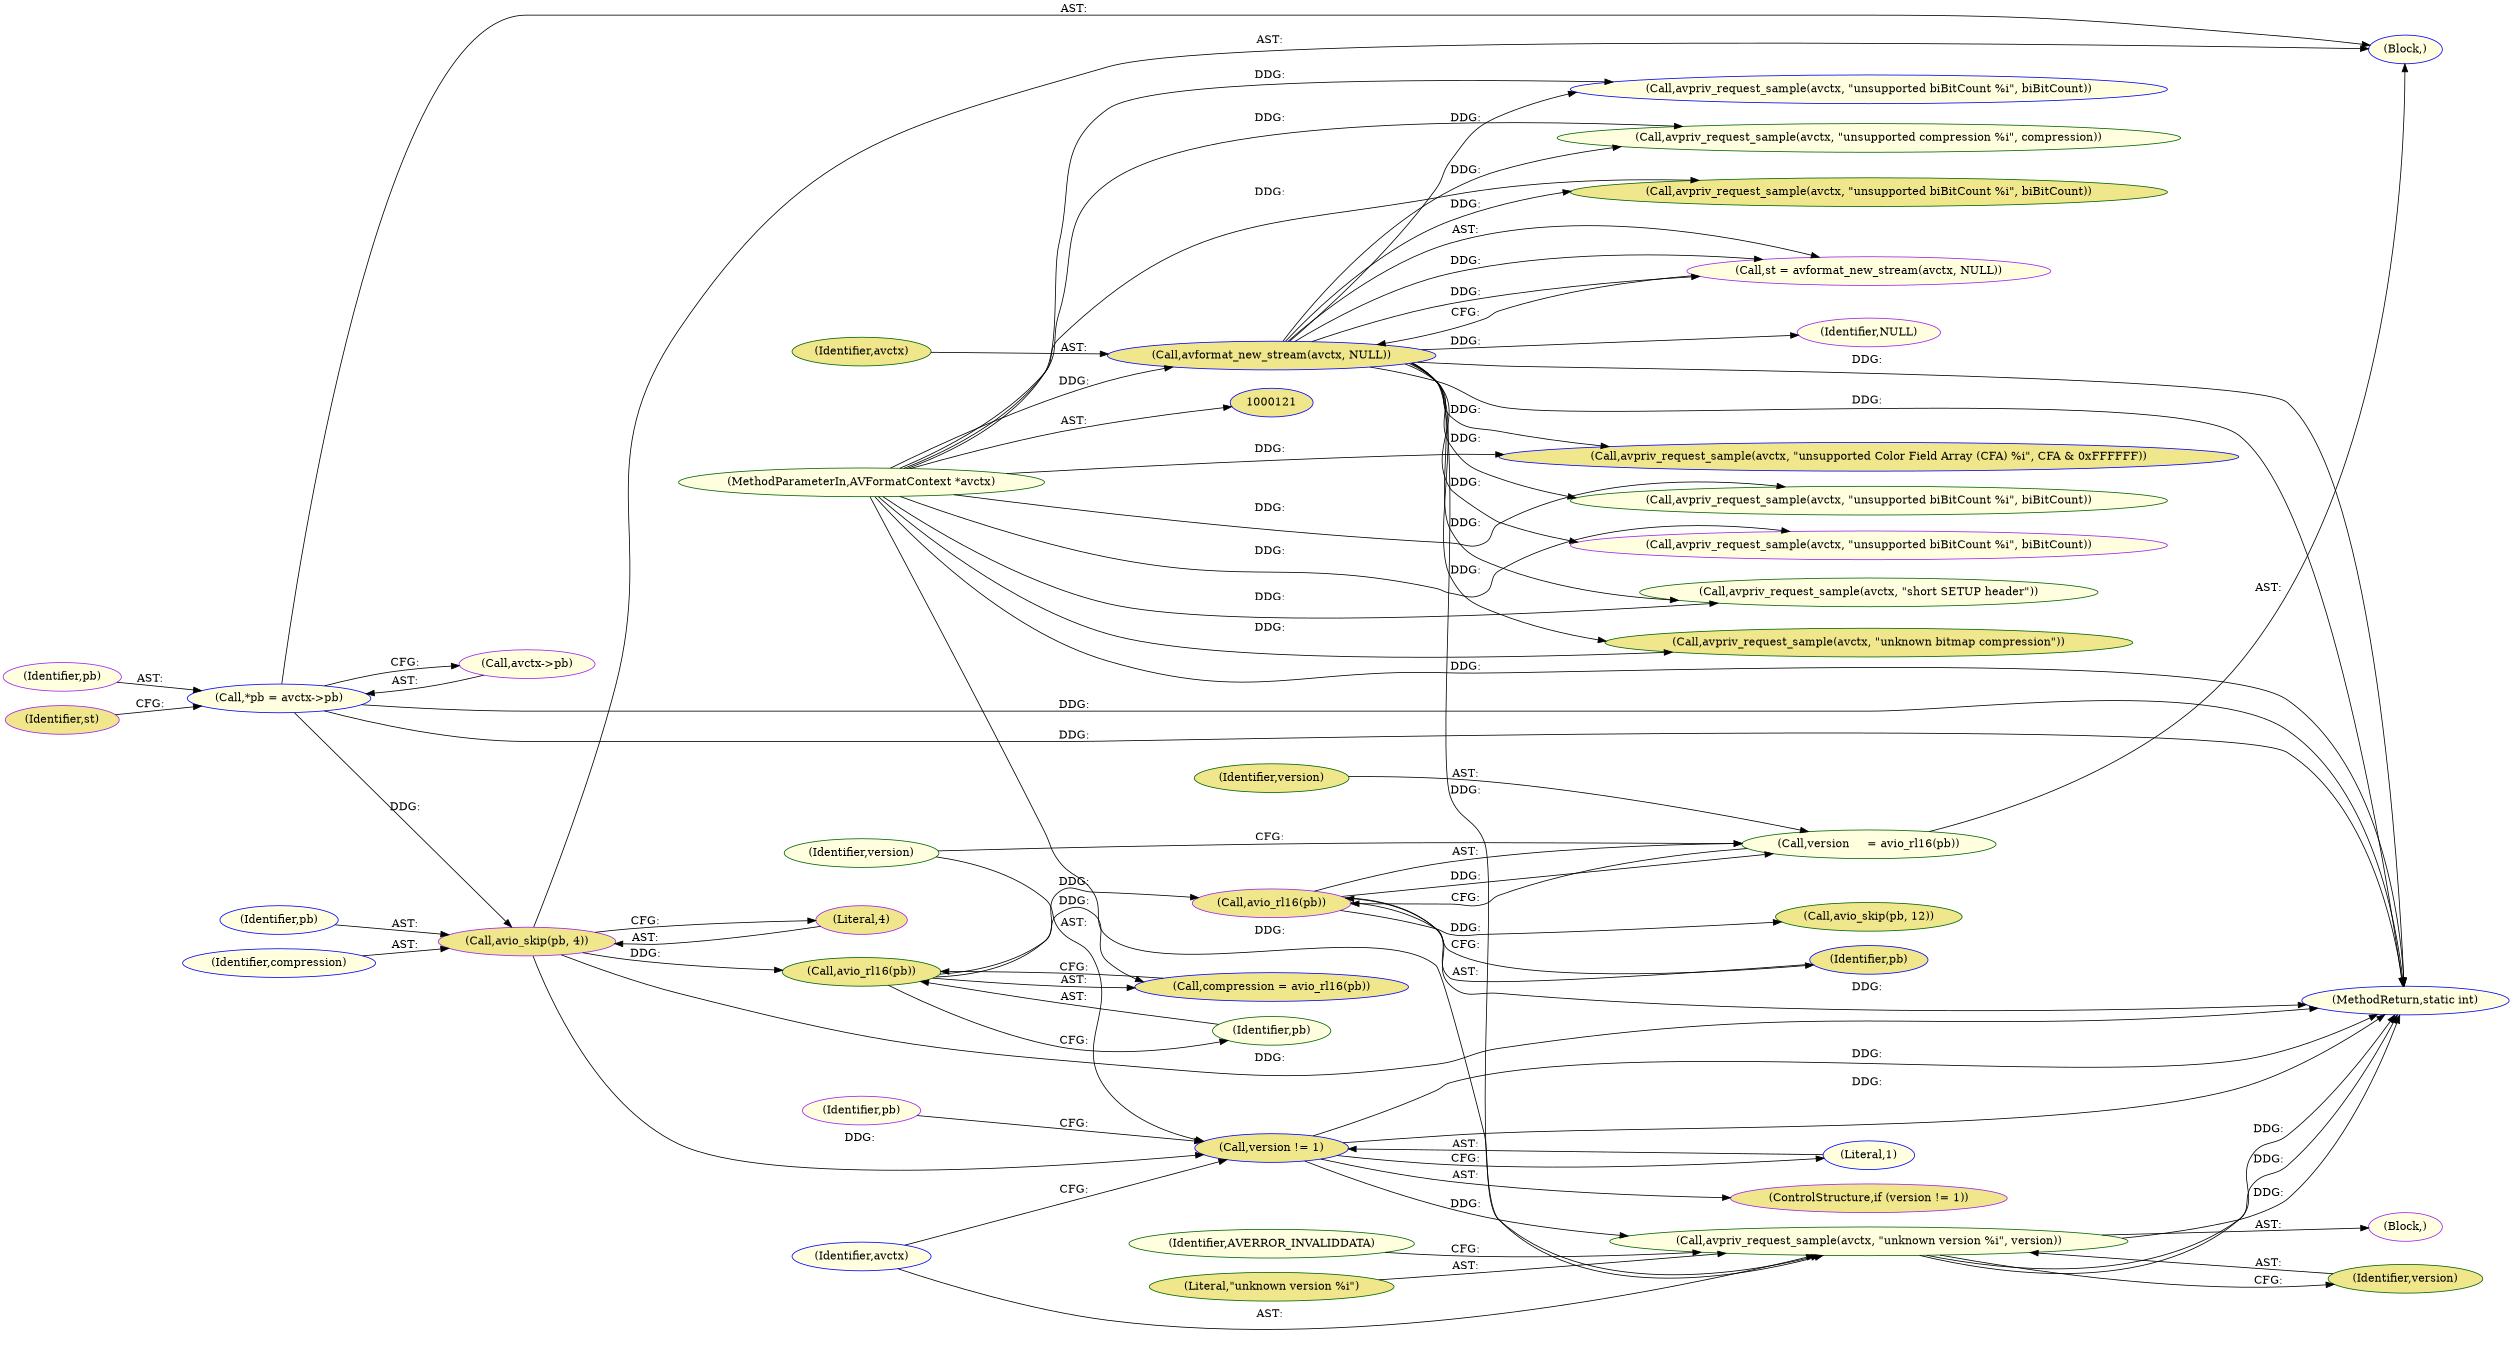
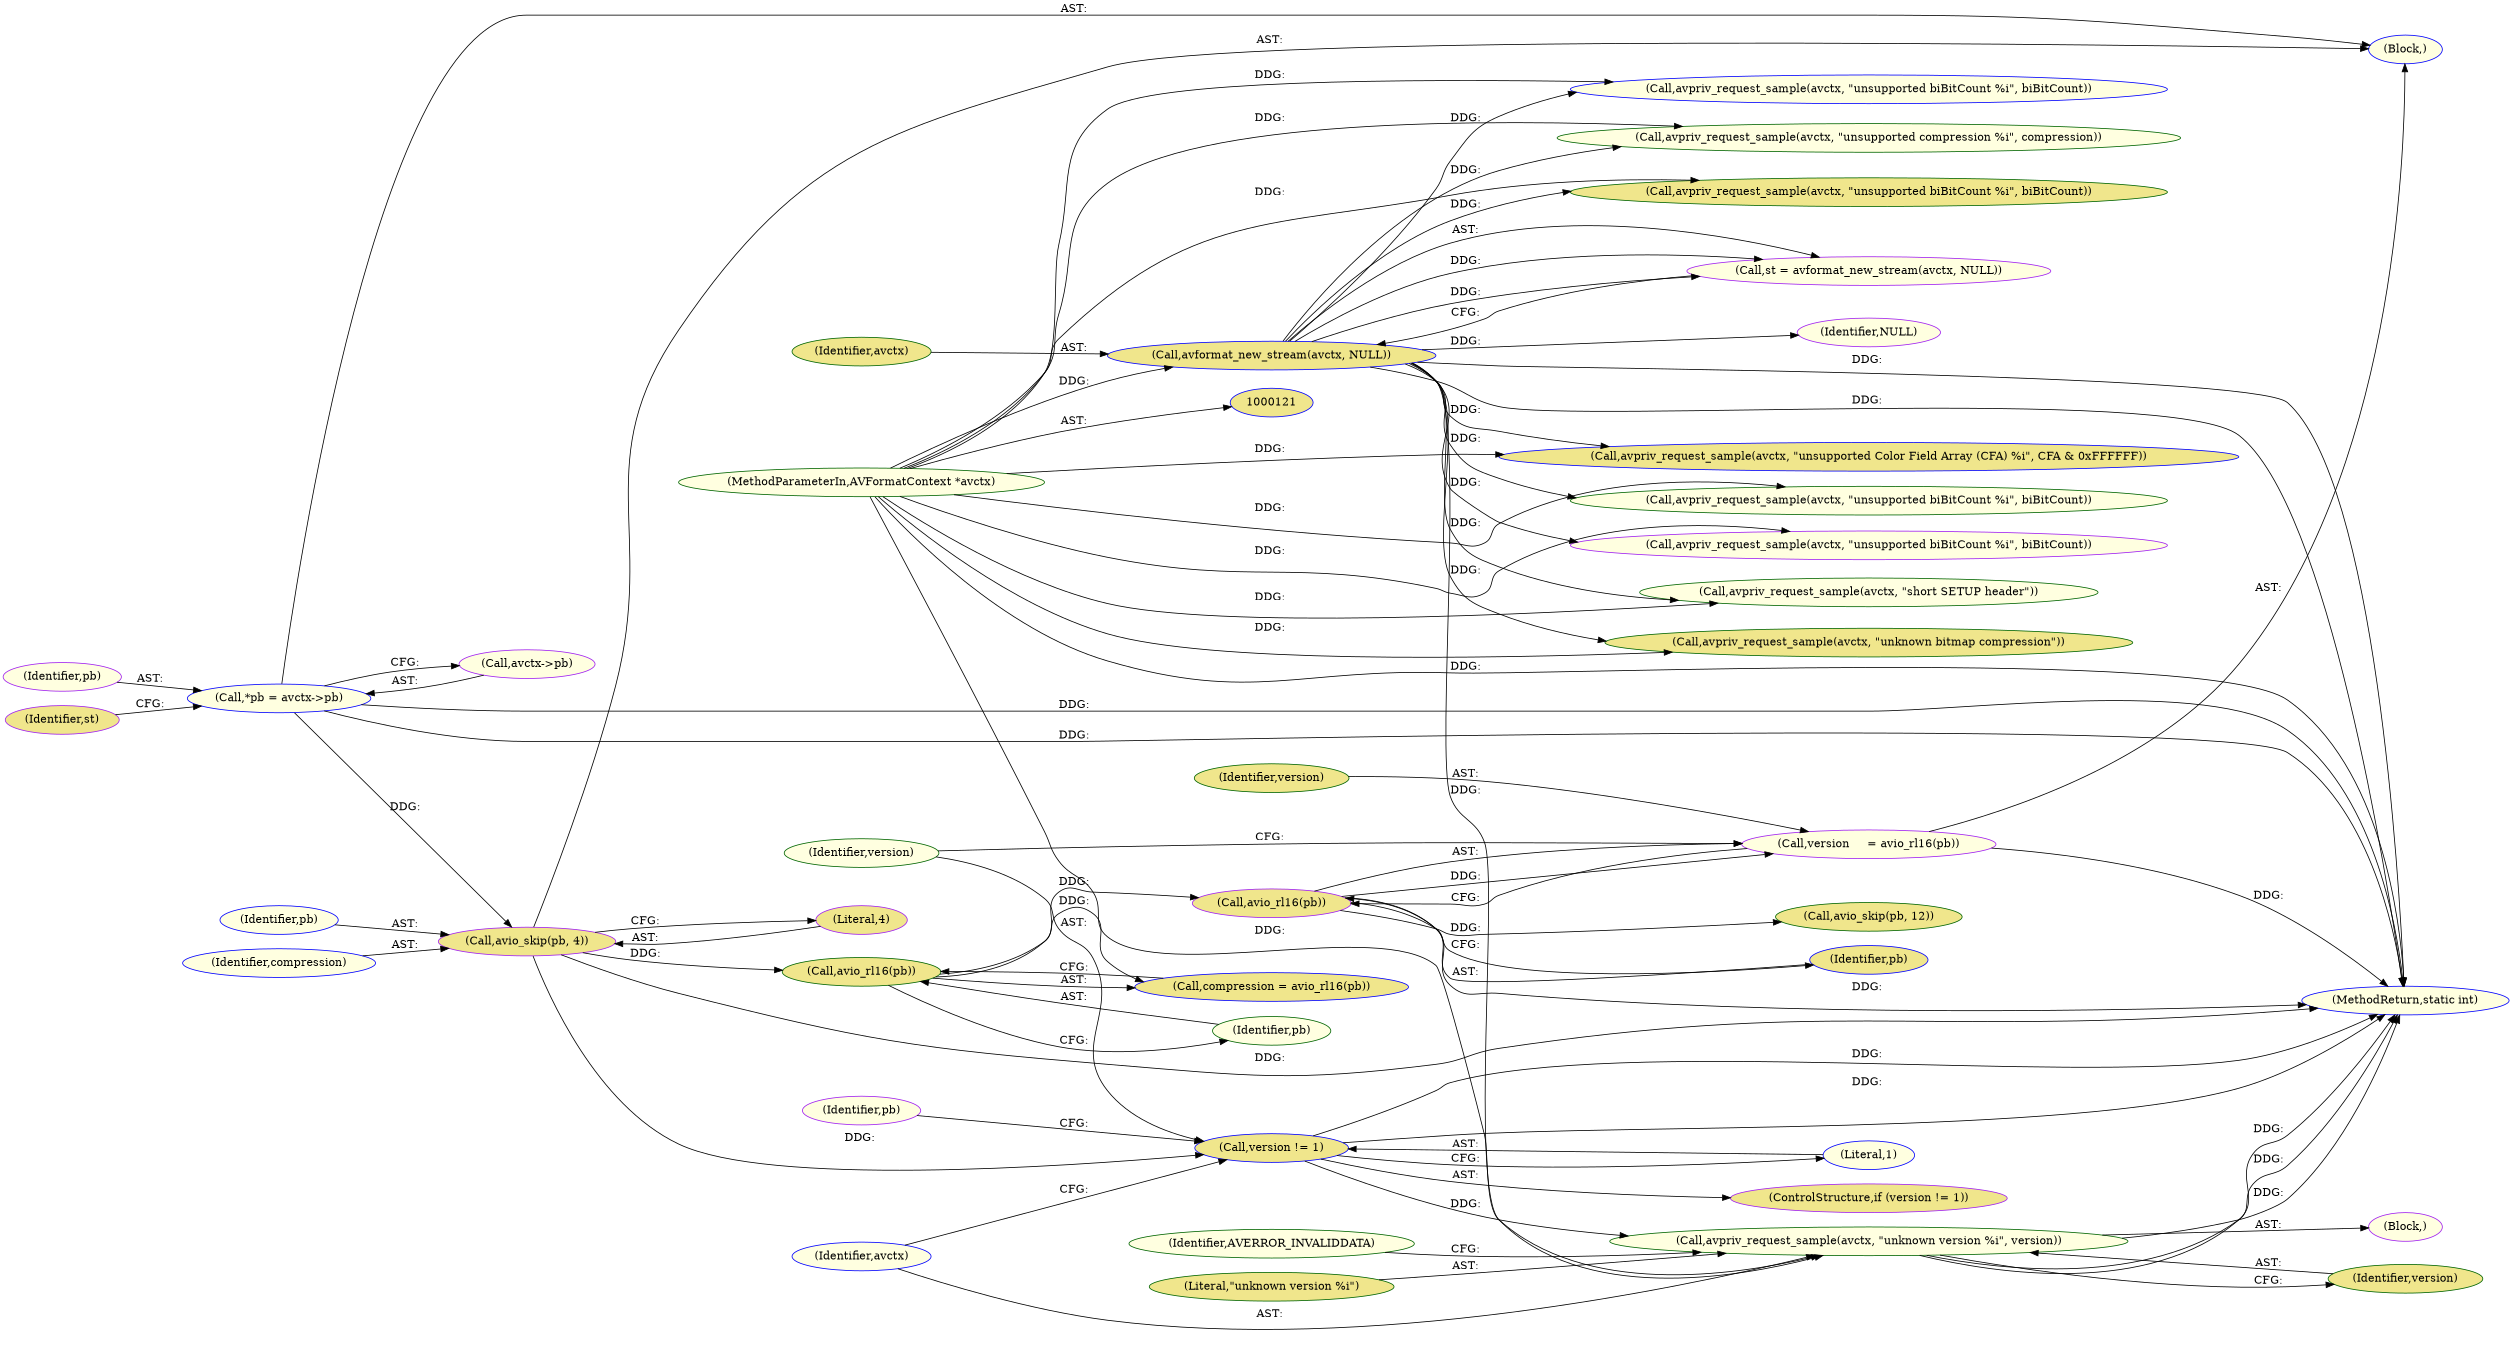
(1869, 844) -> (1869, 844)
none -> (2198, 882)
